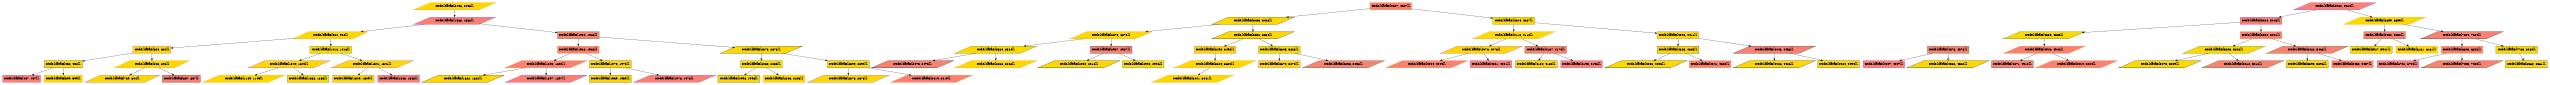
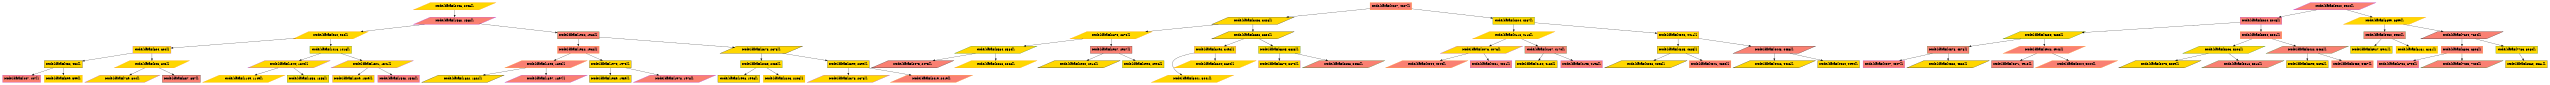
none -> (1996, 43)
(1205, 71) -> (1176, 59)
